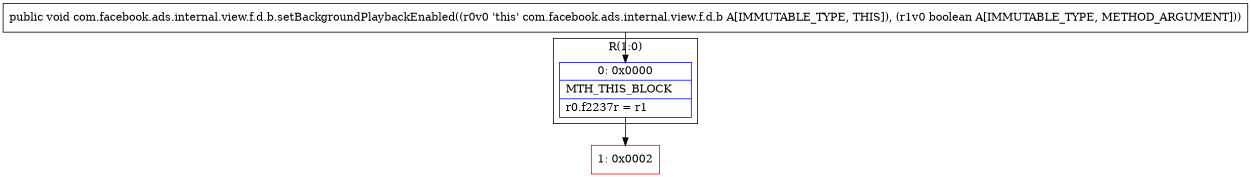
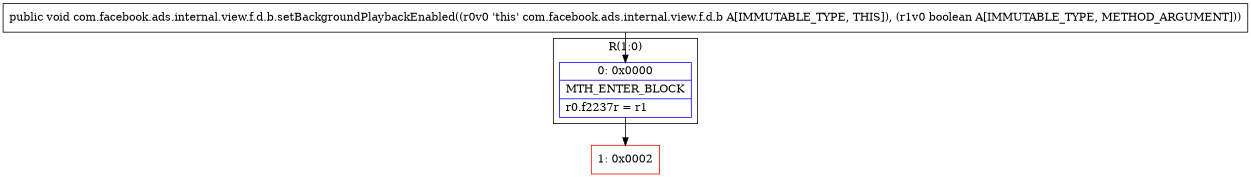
(619, 89) -> (625, 89)
